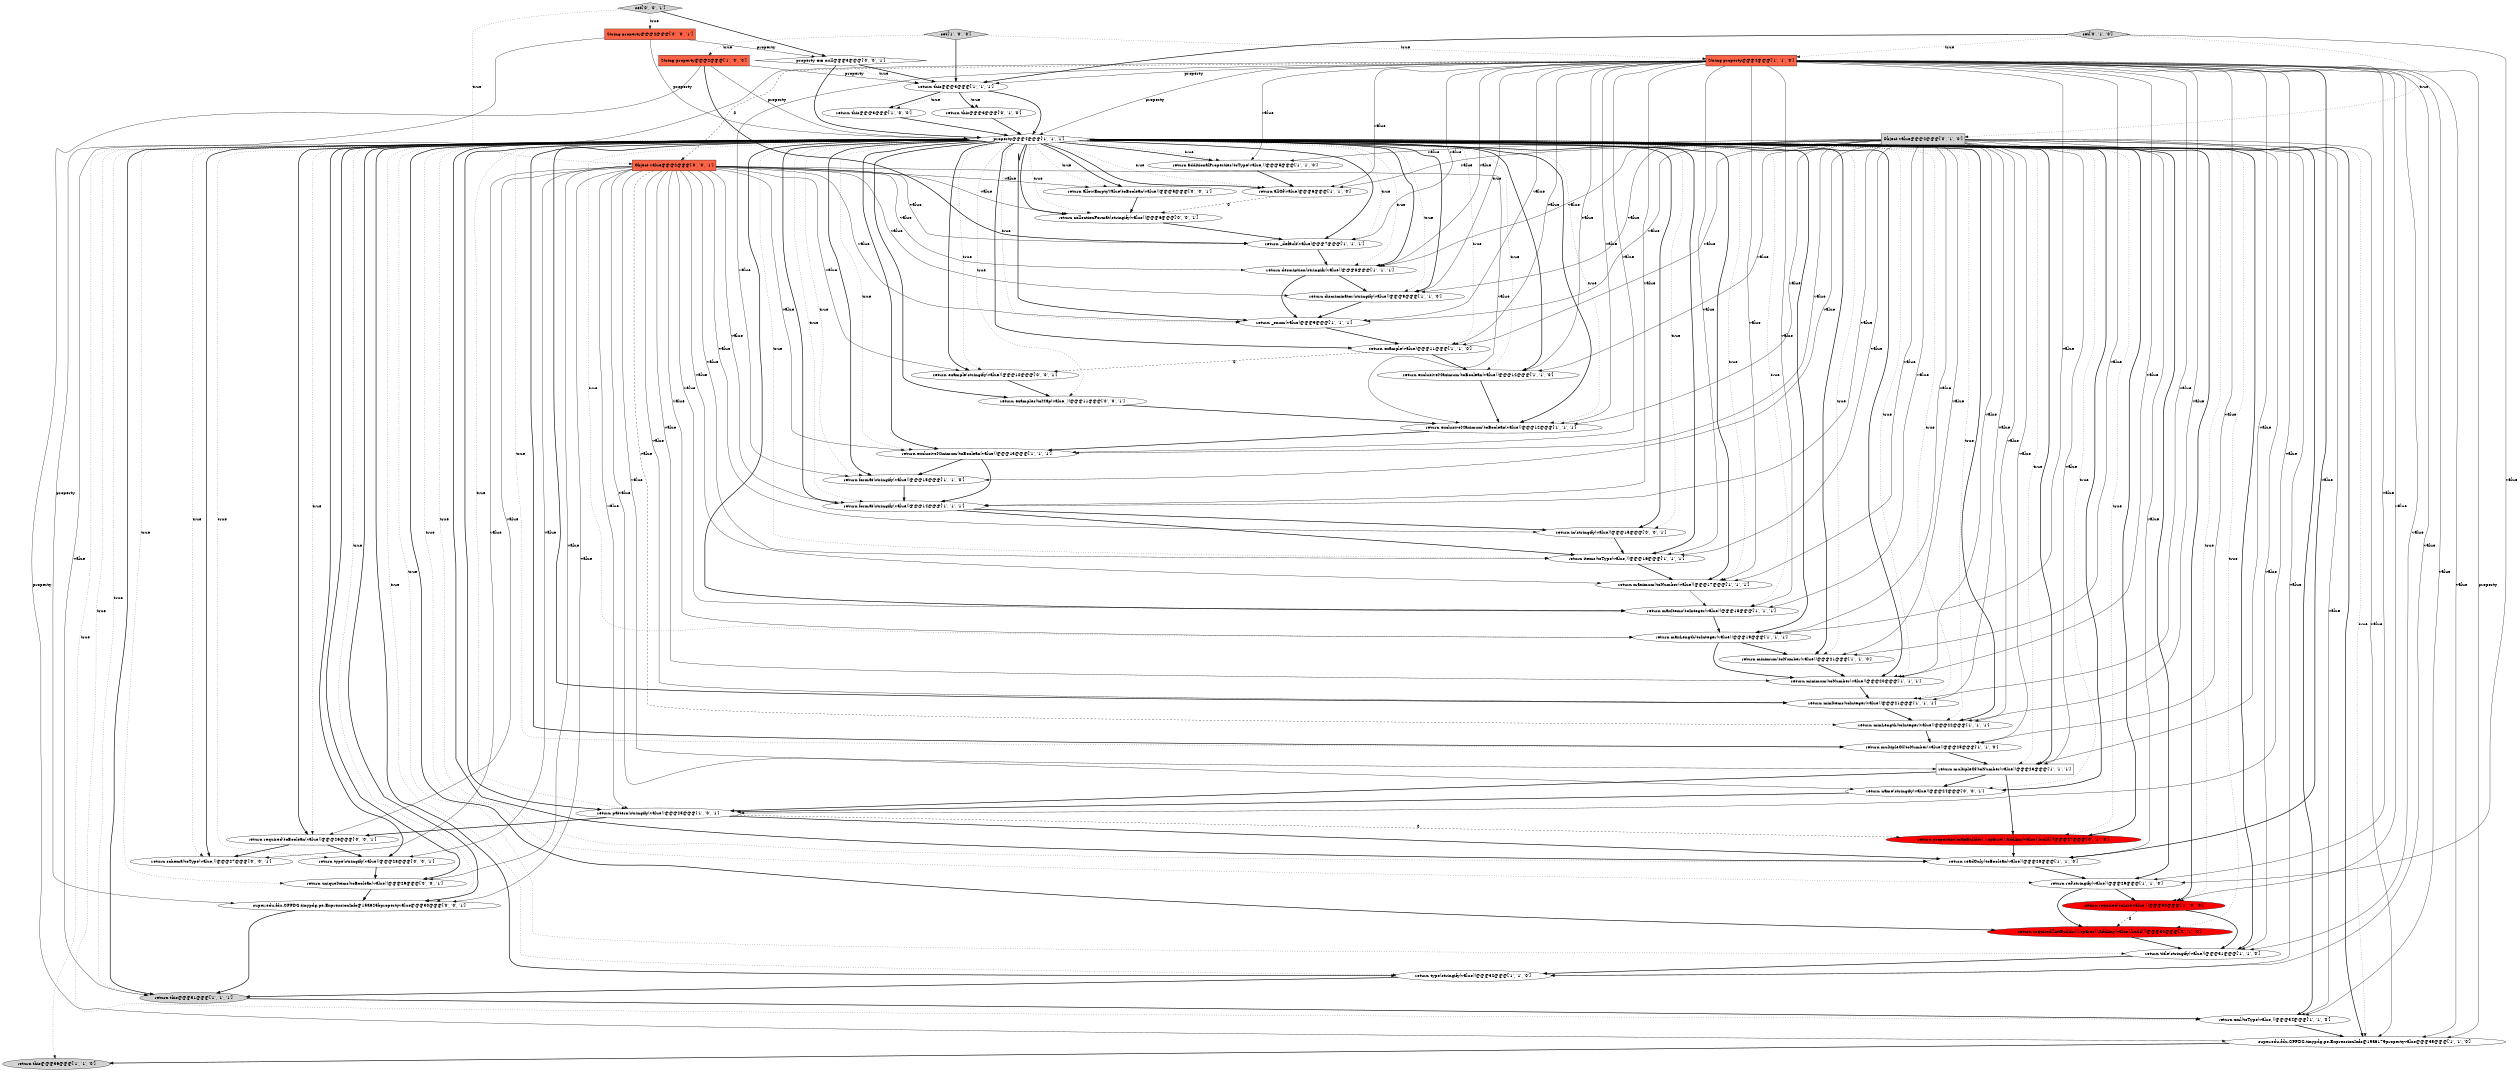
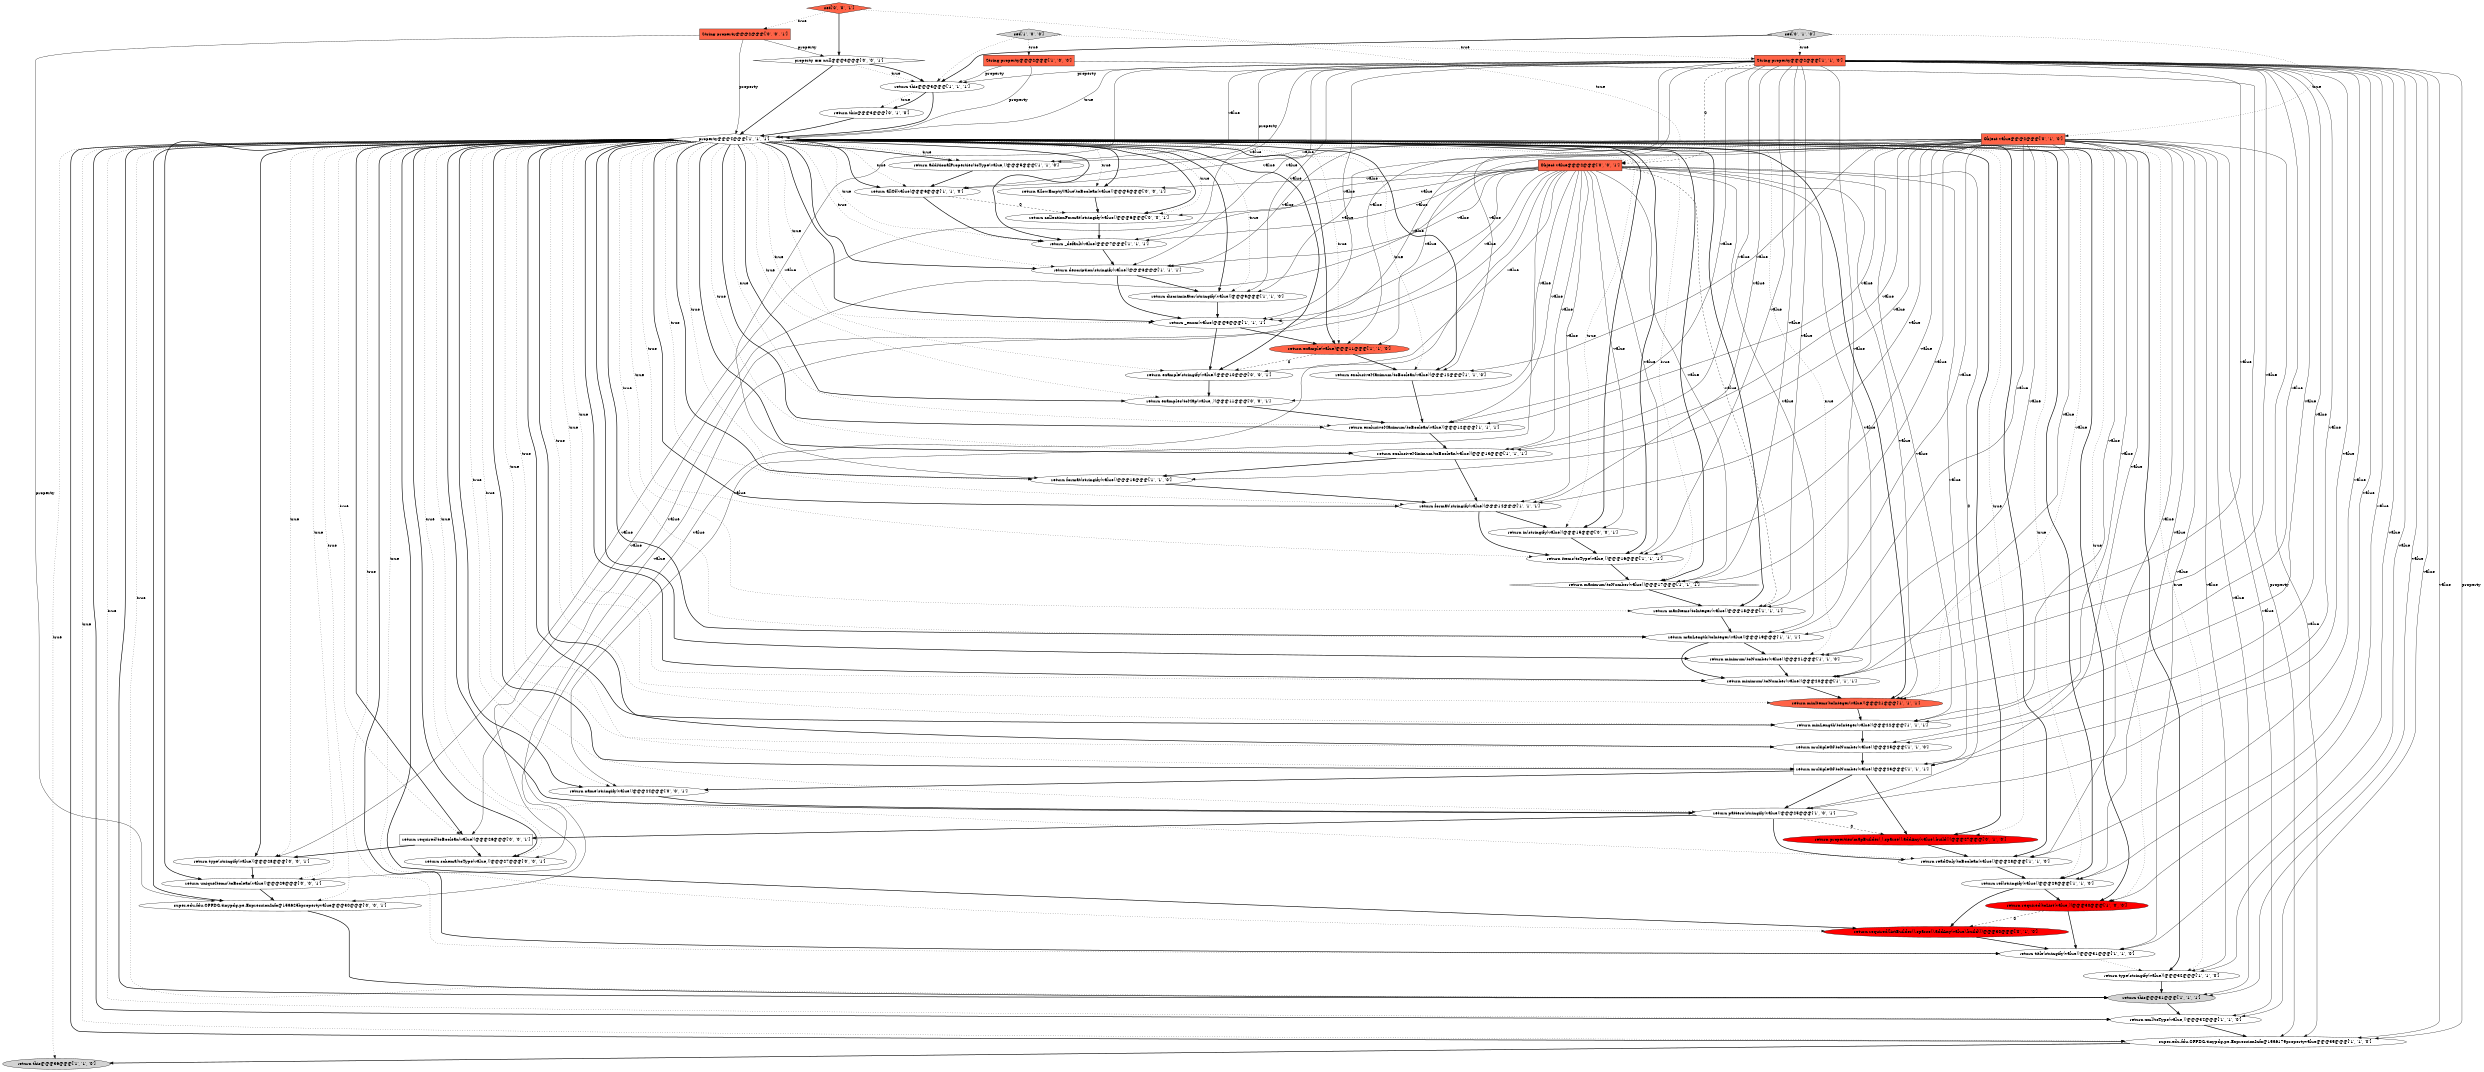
(650, 8) -> (839, 8)
(956, 59) -> (975, 53)
(1155, 100) -> (1089, 100)
(874, 113) -> none
(1380, 126) -> (1268, 126)
(1923, 139) -> (2023, 139)
(1497, 179) -> (1296, 179)
(938, 194) -> (978, 231)
(992, 280) -> (1515, 380)
(2326, 296) -> (2359, 296)
none -> (1214, 347)
(1420, 349) -> (1339, 349)
(2506, 406) -> (2183, 471)
(1999, 419) -> (2070, 455)
none -> (2219, 490)
(613, 506) -> (1969, 506)
(1684, 585) -> (1634, 585)
(1697, 597) -> (1674, 597)
(944, 606) -> (1718, 369)
(1872, 703) -> (1856, 703)
(968, 717) -> (1885, 338)
(312, 840) -> (466, 840)
(1840, 965) -> (2118, 965)
